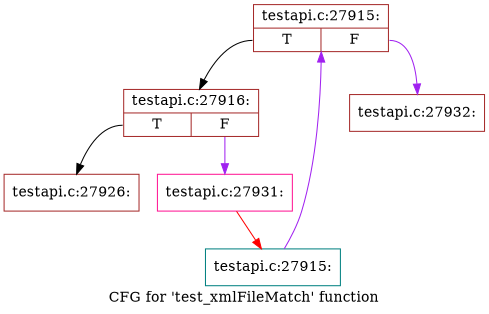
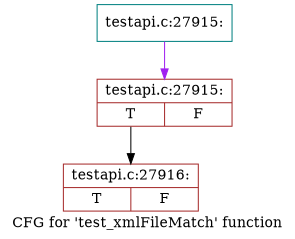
(417, 113) -> none
(72, 193) -> none
(225, 193) -> none
